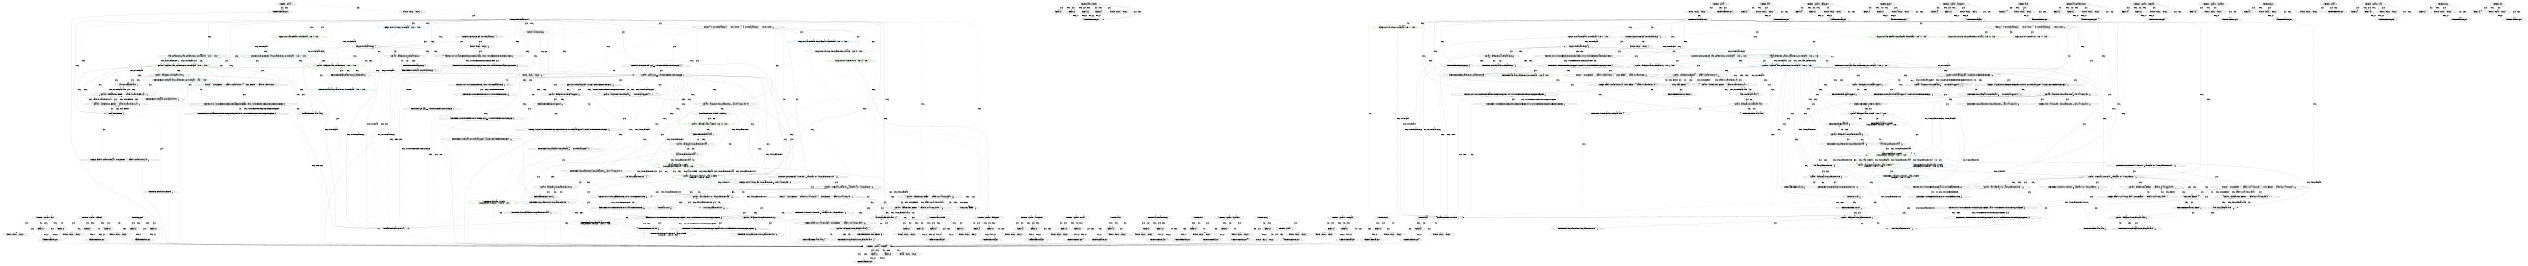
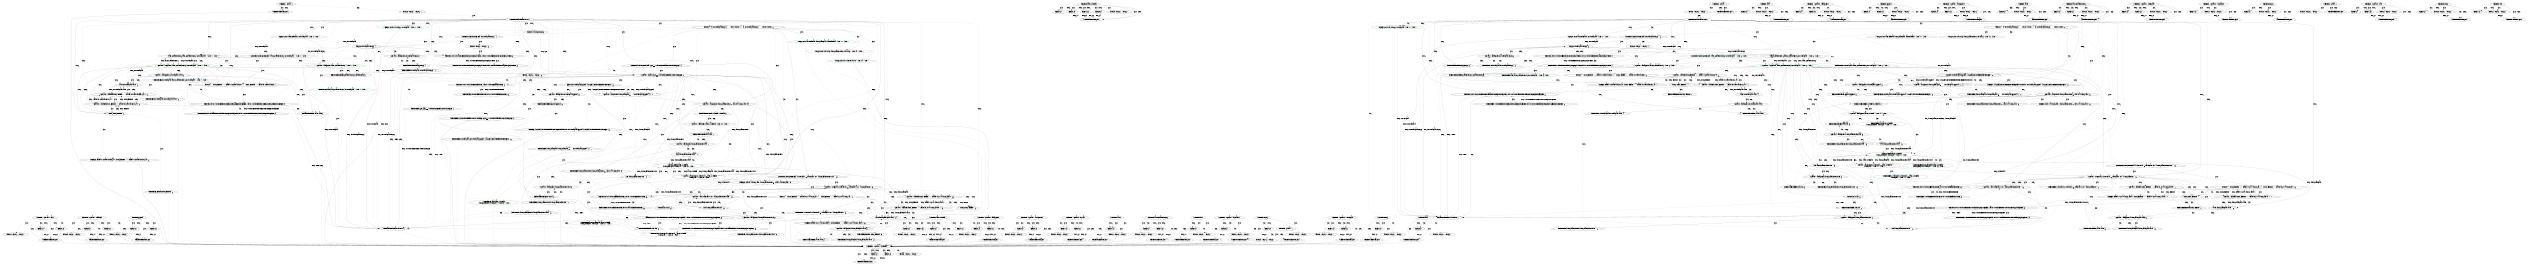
(2031, 37) -> none
(409, 90) -> (409, 90)
(688, 101) -> none
